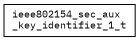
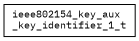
(70, 21) -> (70, 21)
